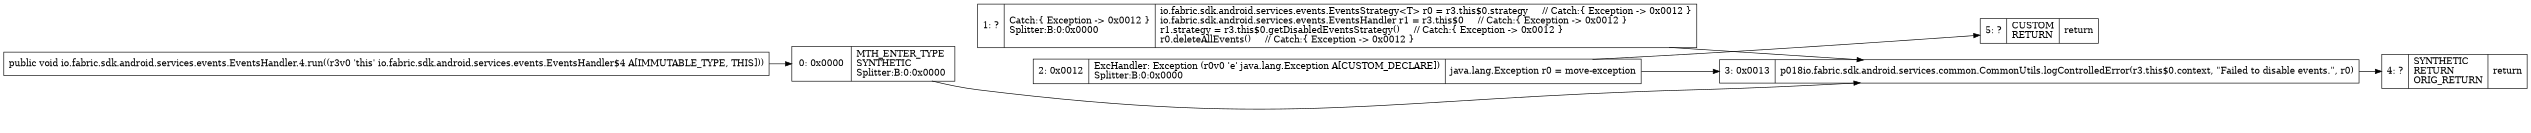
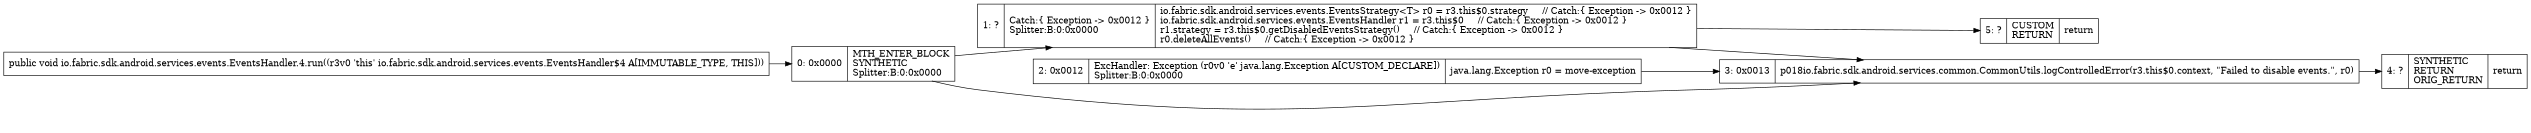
(1783, 48) -> (1835, 30)
none -> (1000, 52)
(901, 54) -> (901, 54)
